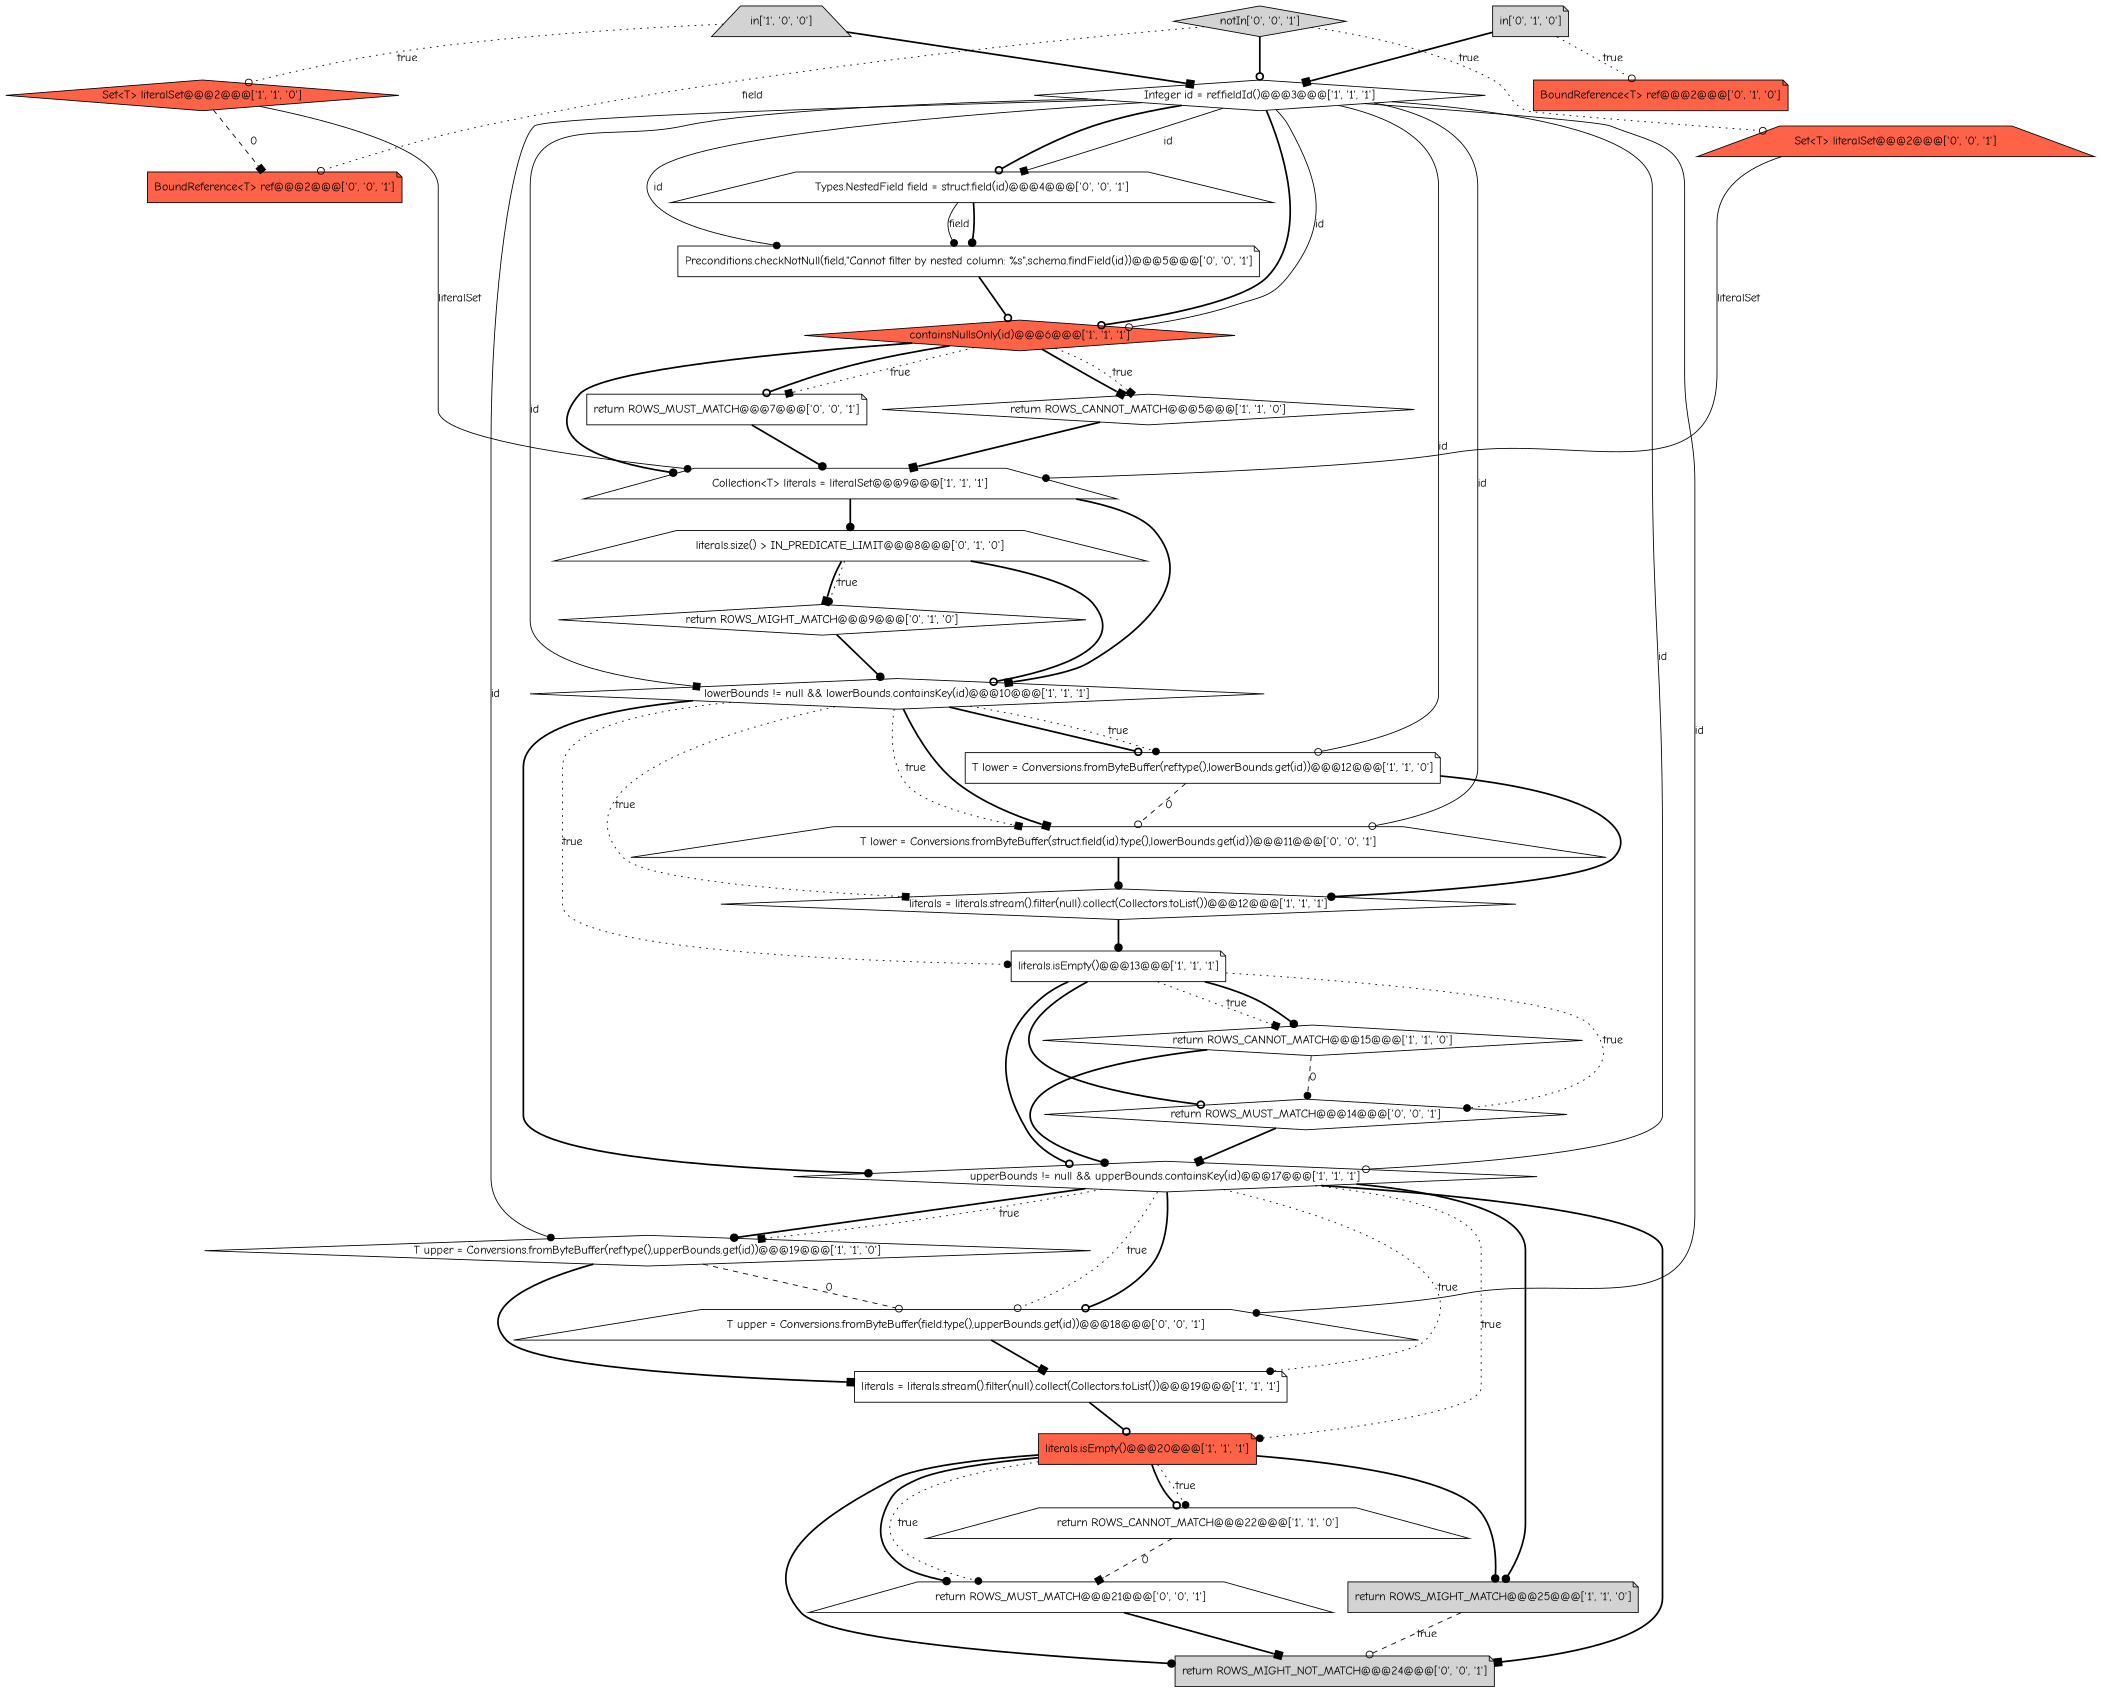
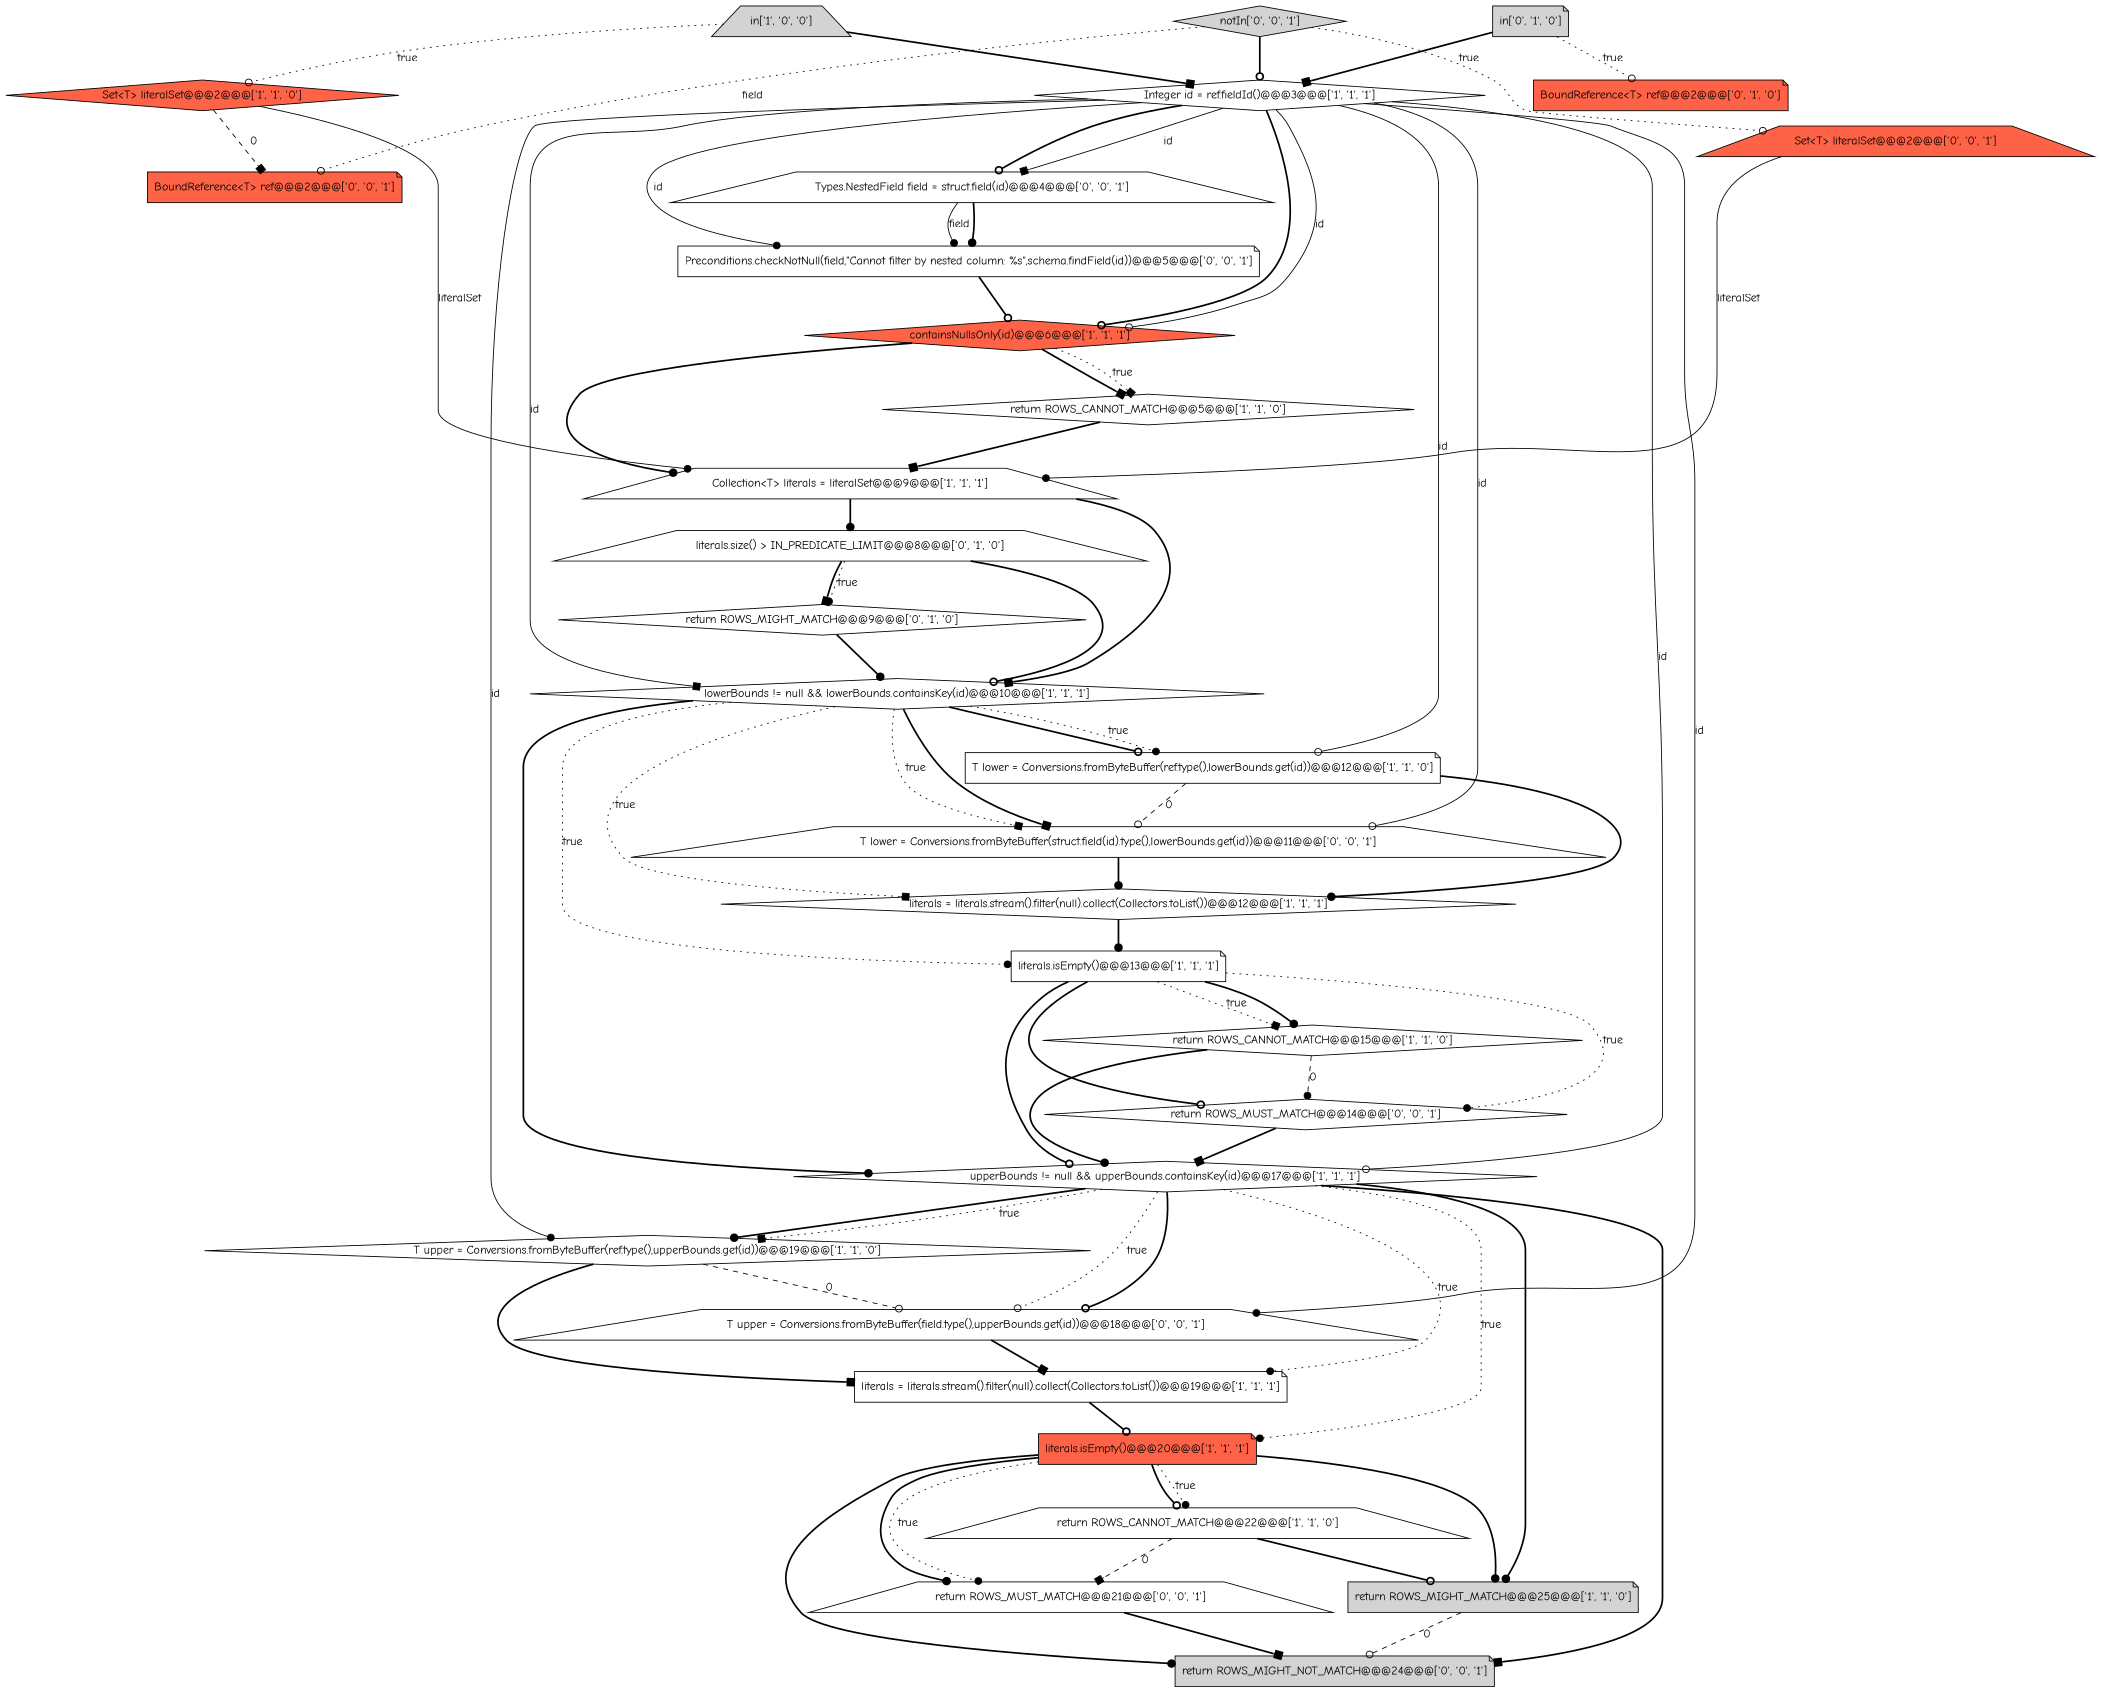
(727, 410) -> none
none -> (1342, 1559)
(1427, 1634) -> (1427, 1634)
